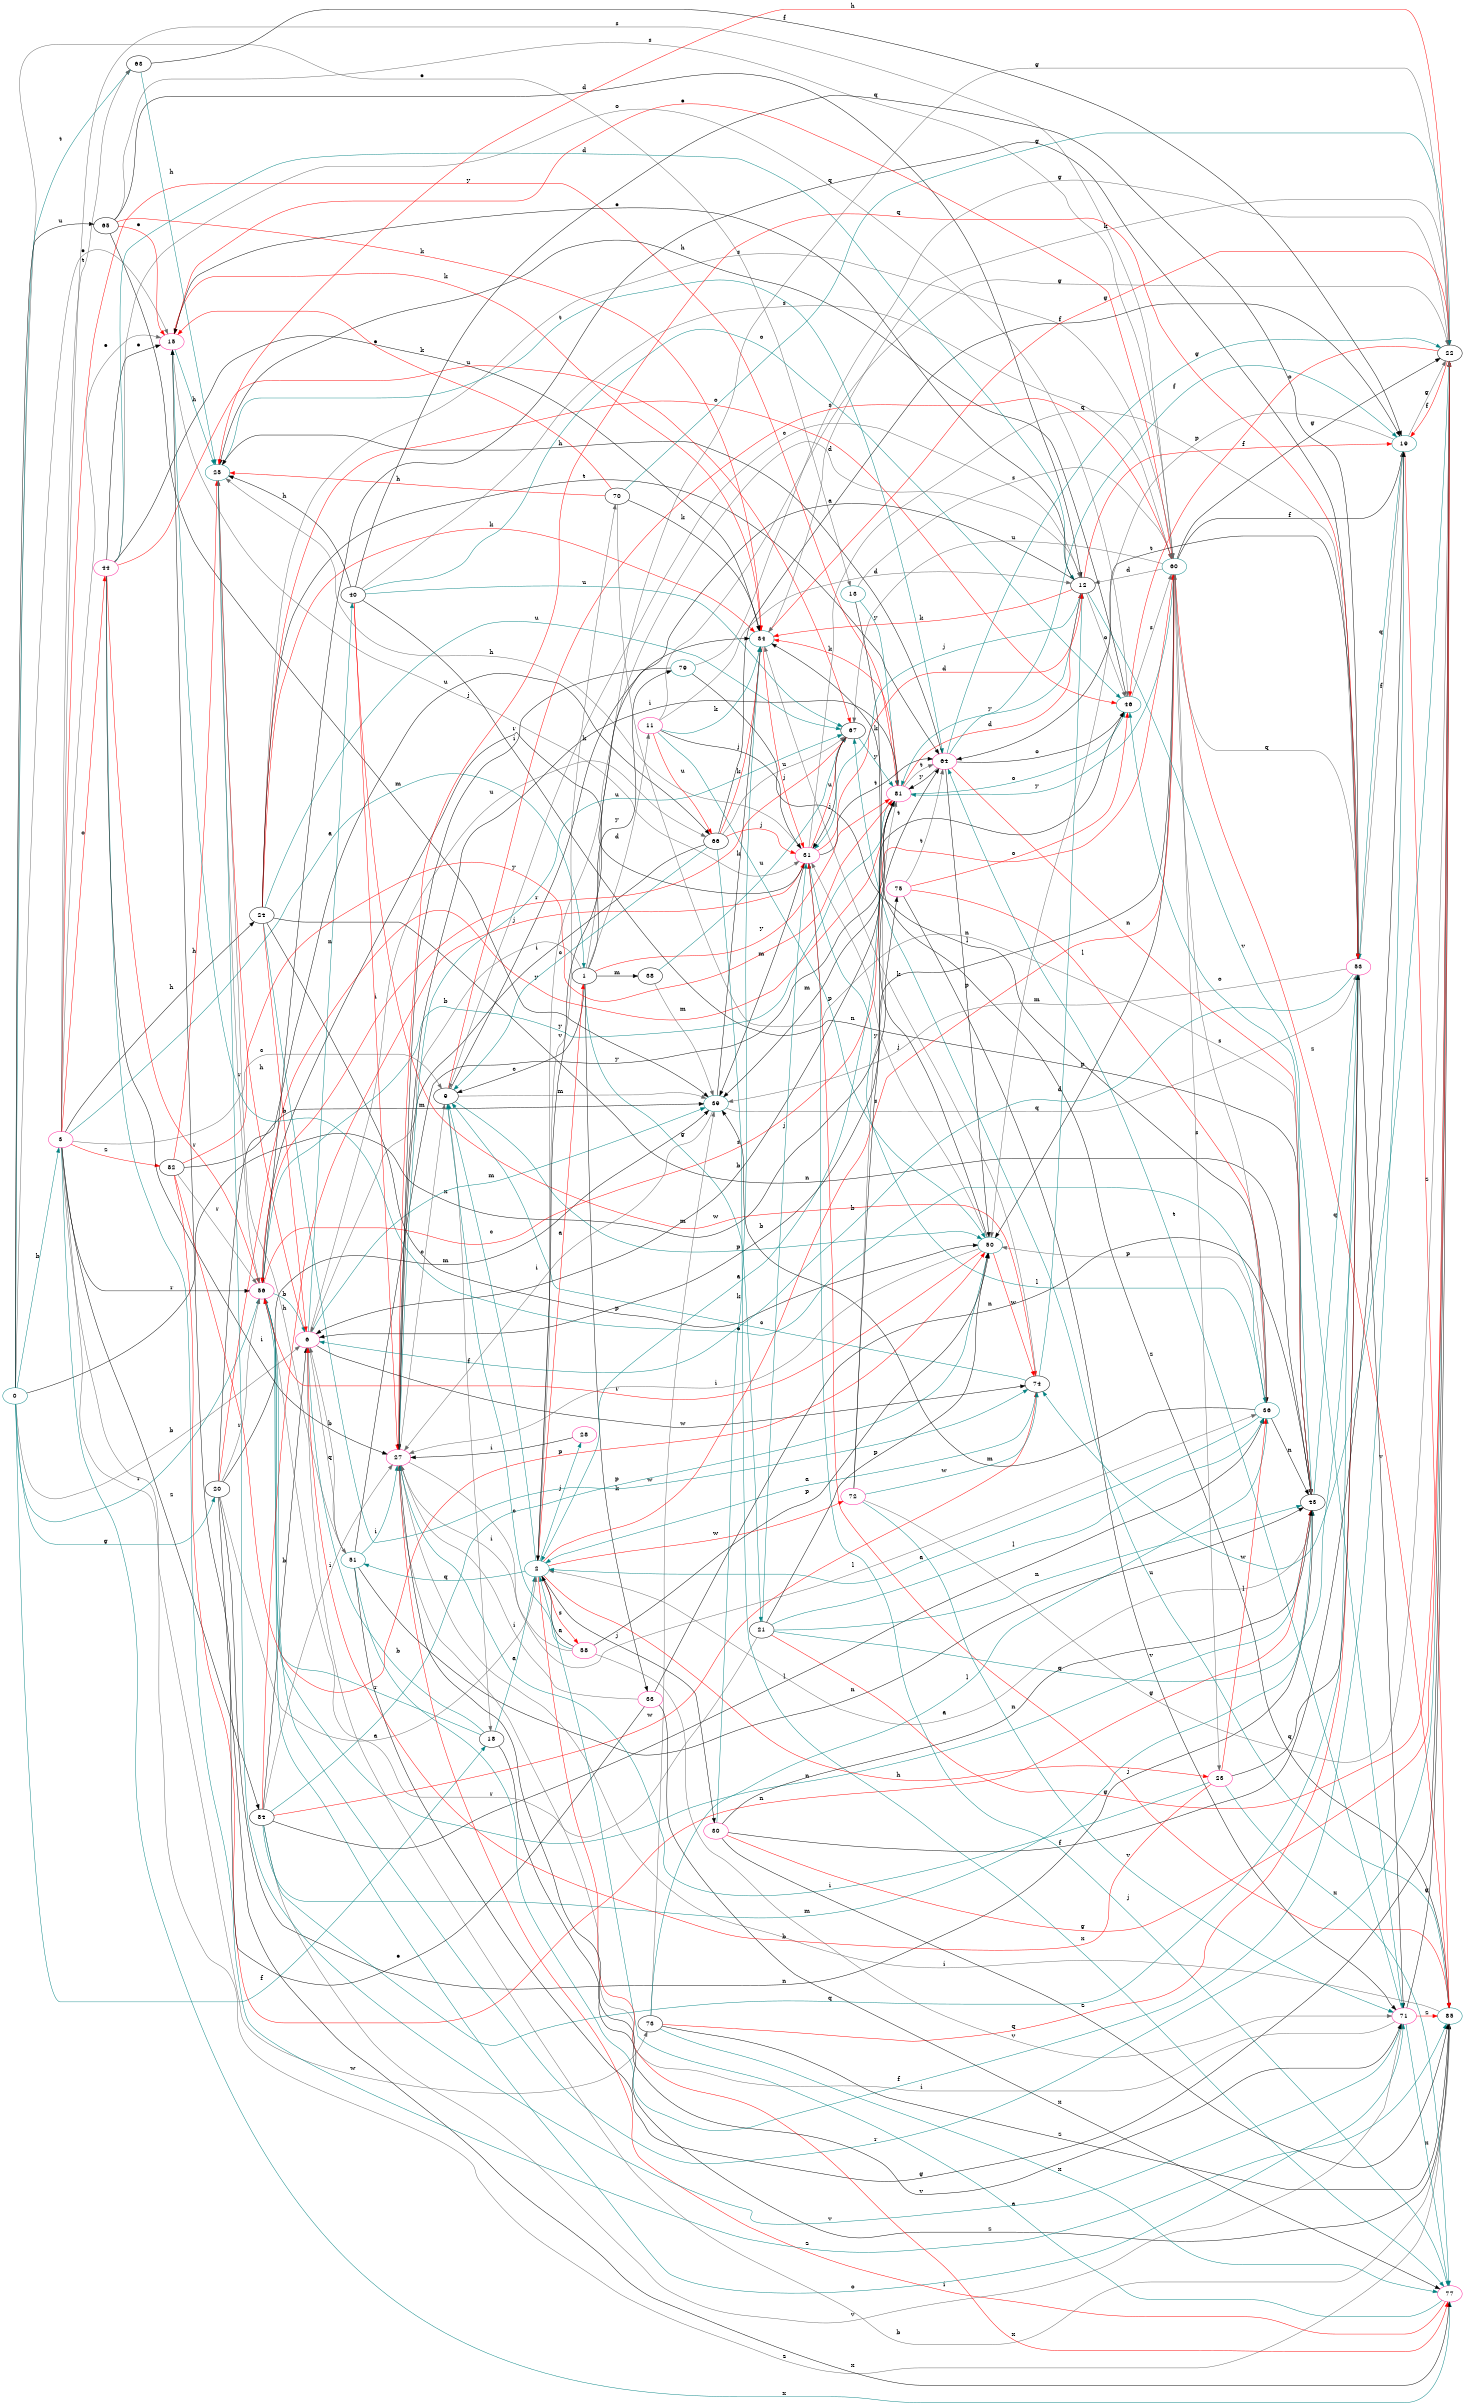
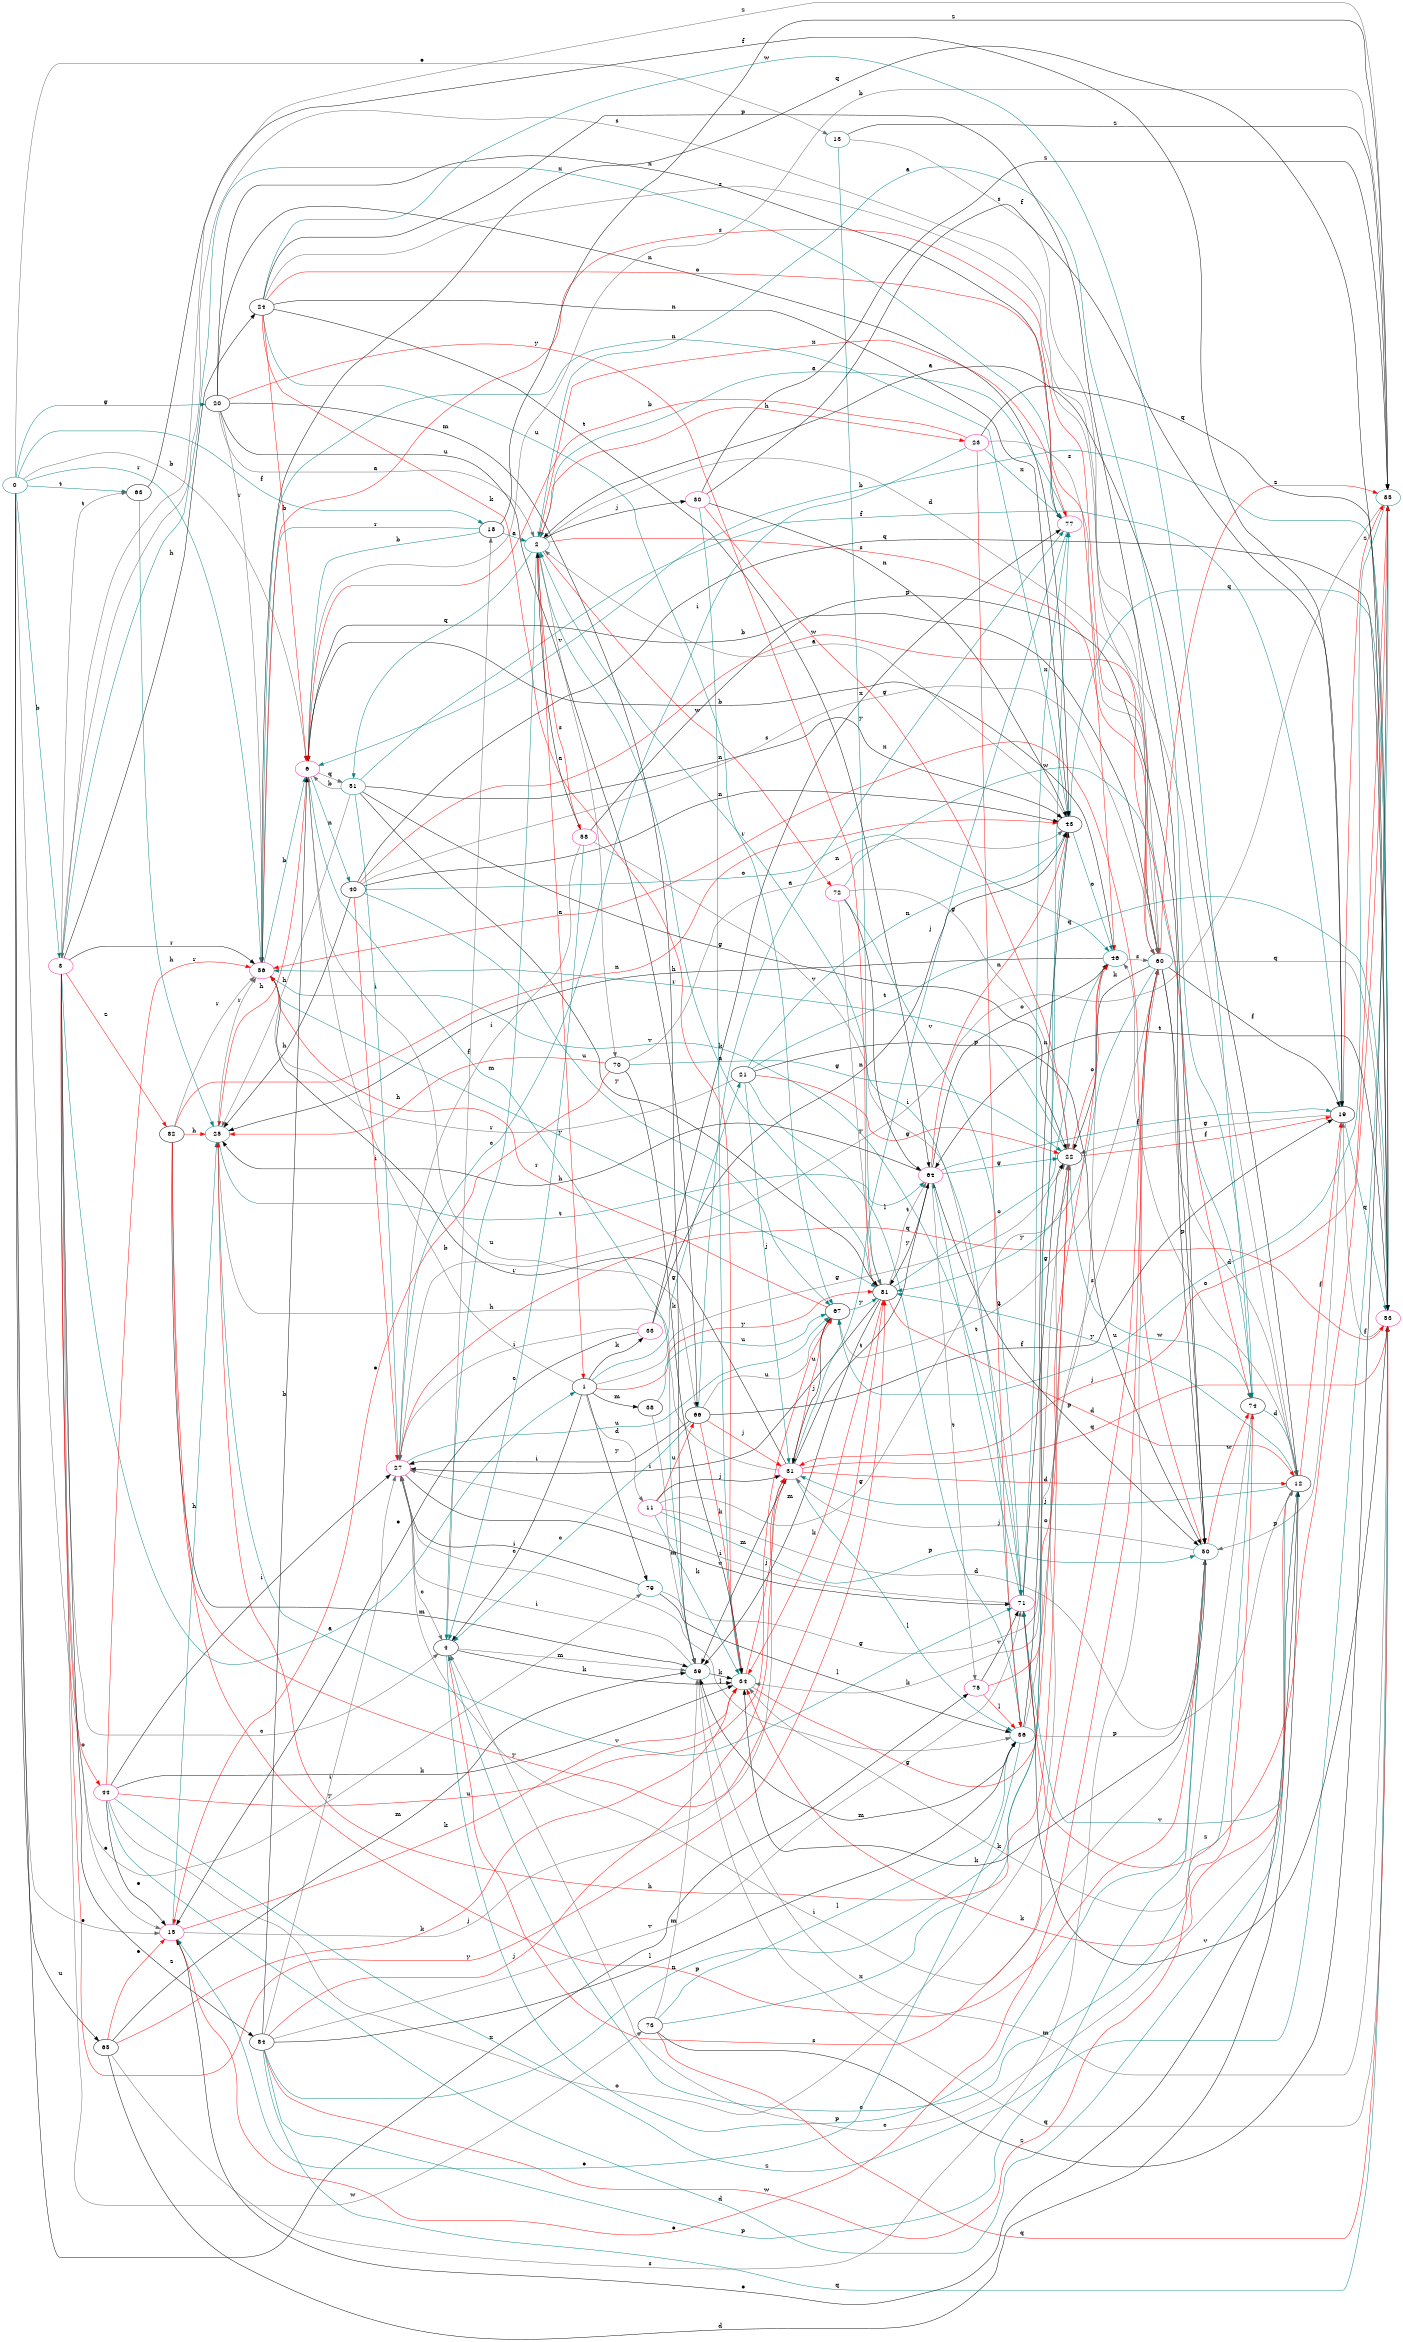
(1115, 414) -> (1098, 1429)
(1313, 423) -> (1115, 975)
(1404, 444) -> (1343, 1114)
(899, 794) -> (885, 1292)
(929, 830) -> (952, 1429)
(446, 1096) -> (446, 1648)
(1197, 1170) -> (1101, 690)
(664, 1426) -> none
(584, 1435) -> none
none -> (55, 1484)
(807, 1911) -> (674, 1967)
(485, 2187) -> (608, 40)
(720, 2211) -> none
(853, 2287) -> (650, 1040)
